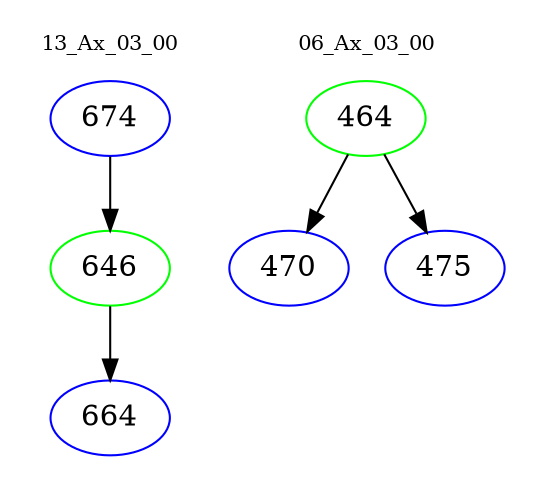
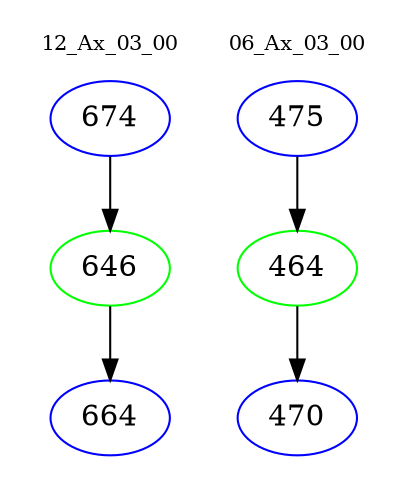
(110, 45) -> (110, 45)
(400, 184) -> (297, 183)
